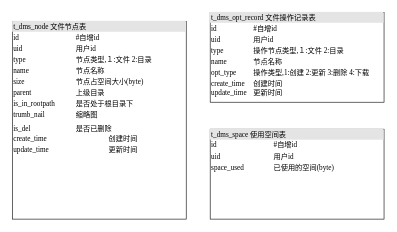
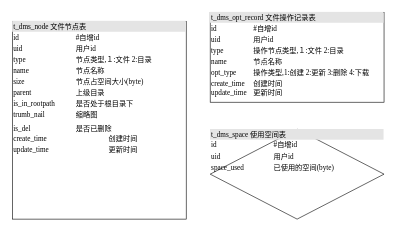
(297, 174) -> (297, 174)
